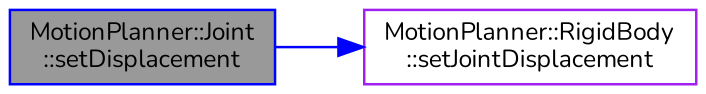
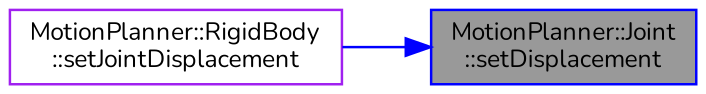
(307, 47) -> (374, 47)
